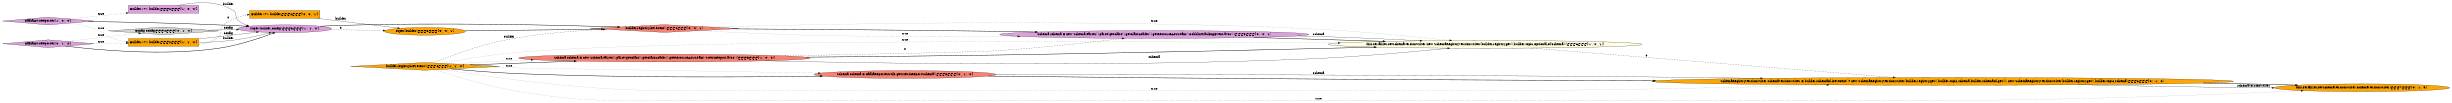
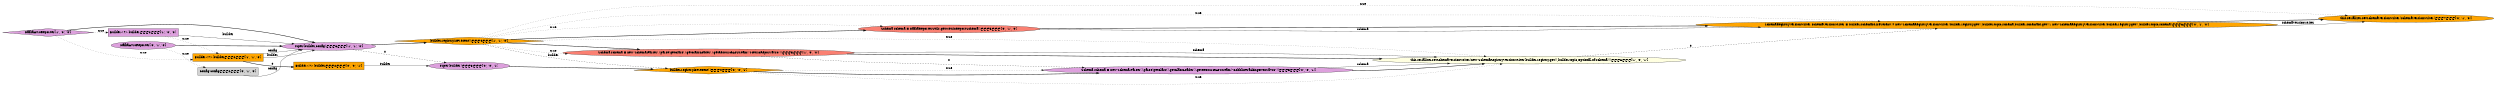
(469, 24) -> (398, 44)
(222, 27) -> (267, 66)
(664, 29) -> (709, 70)
(164, 31) -> (228, 71)
(425, 31) -> (469, 66)
(109, 43) -> (191, 44)
(48, 44) -> (143, 45)
